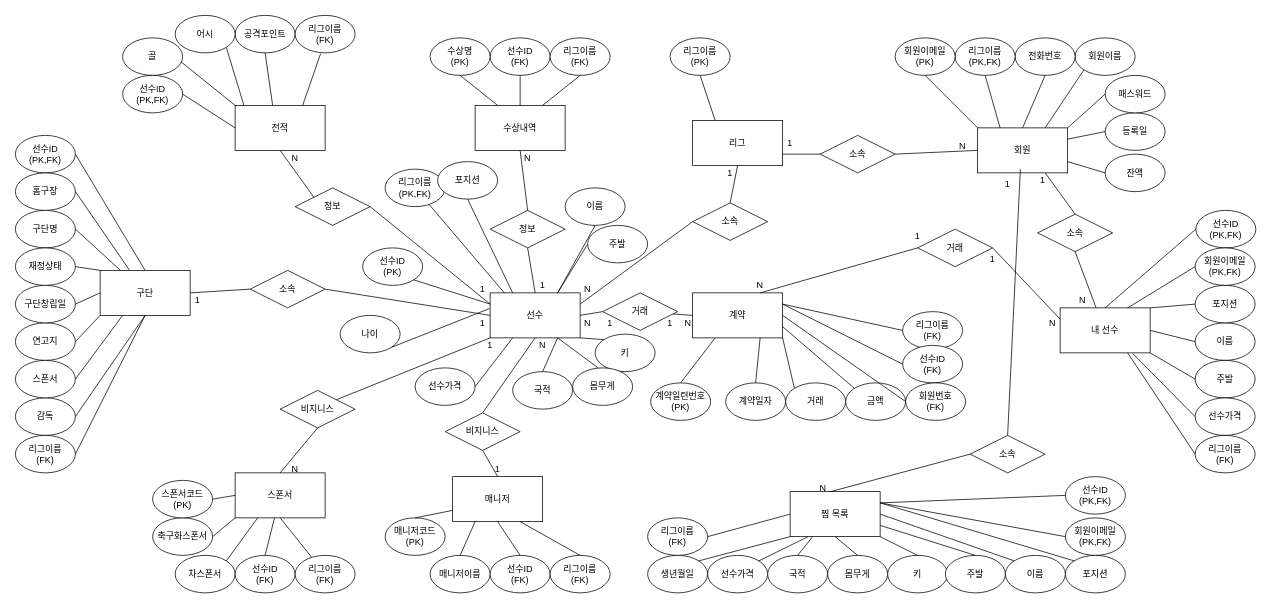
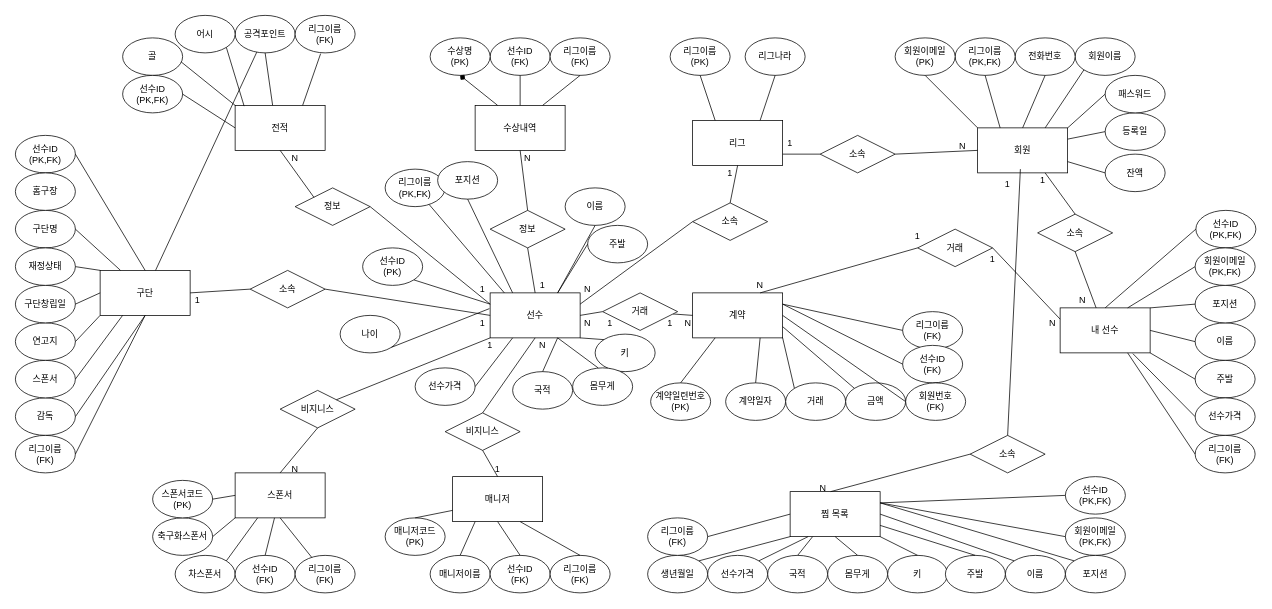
none -> (775, 57)
(462, 77) -> (465, 80)
none -> (767, 98)
(103, 231) -> (206, 161)
